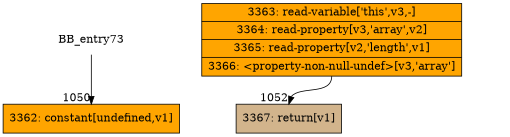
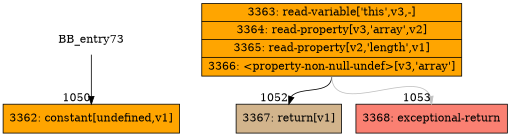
none -> (432, 119)
